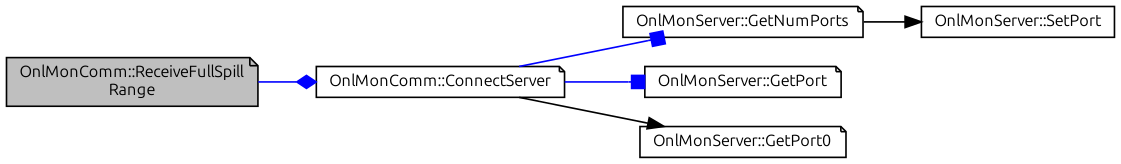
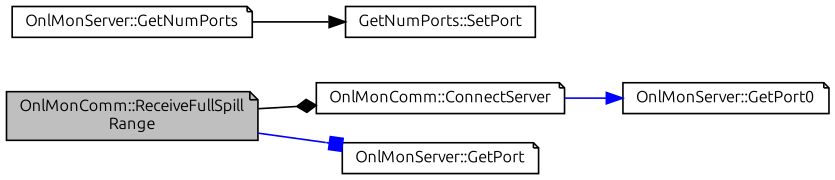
(1018, 22) -> (440, 22)
(584, 54) -> none
(277, 82) -> (277, 108)
(596, 82) -> (292, 138)
(584, 110) -> (585, 98)
